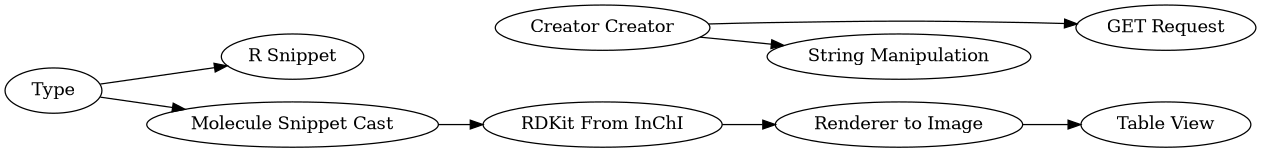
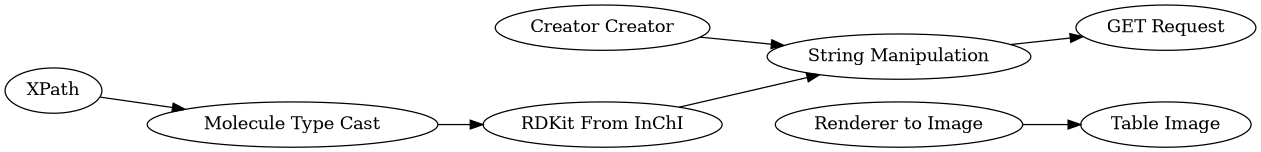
(886, 21) -> (1040, 41)
(293, 57) -> none
(53, 91) -> (53, 91)
(293, 125) -> (293, 125)
(742, 125) -> (743, 92)
(1166, 125) -> (1166, 125)
